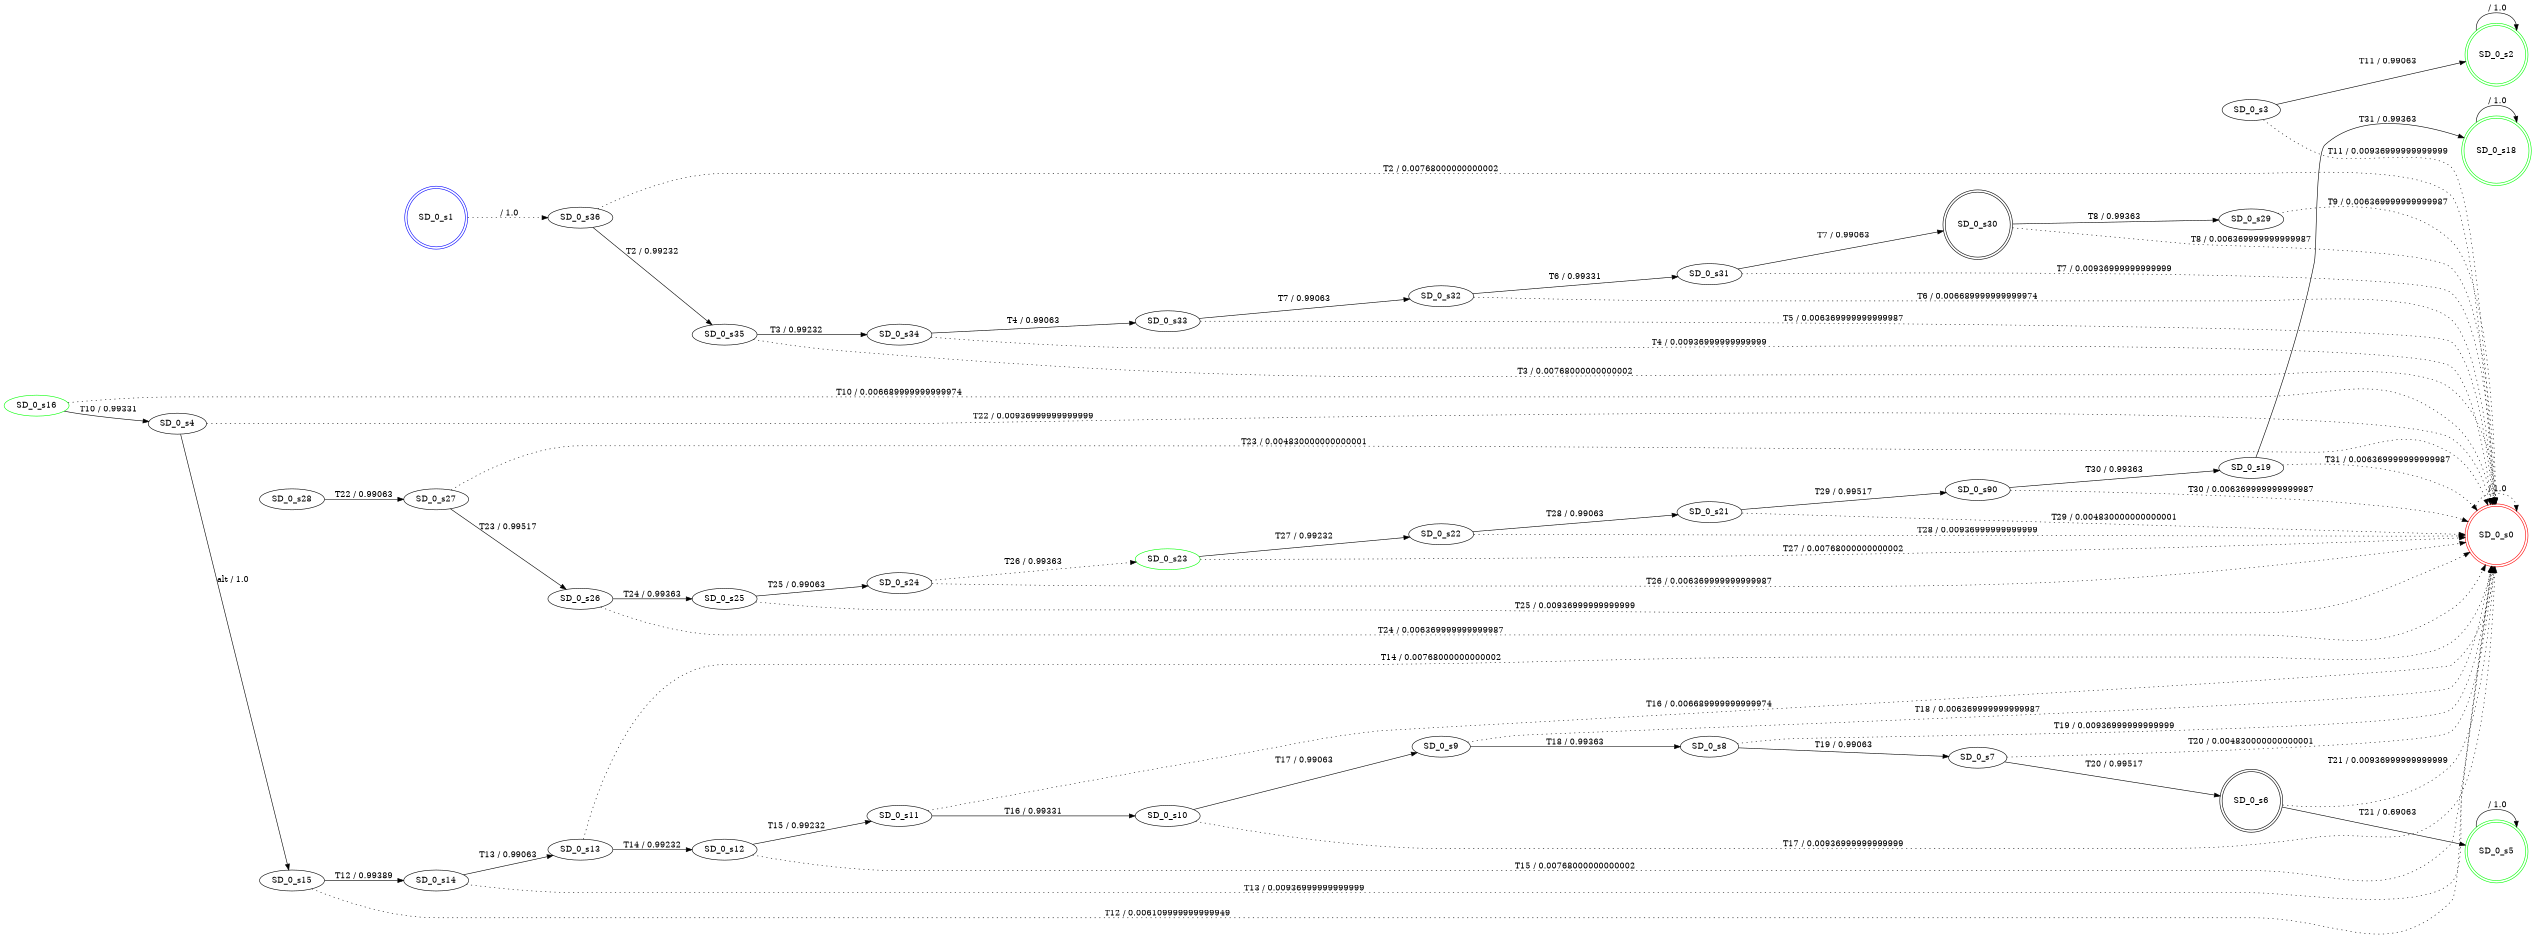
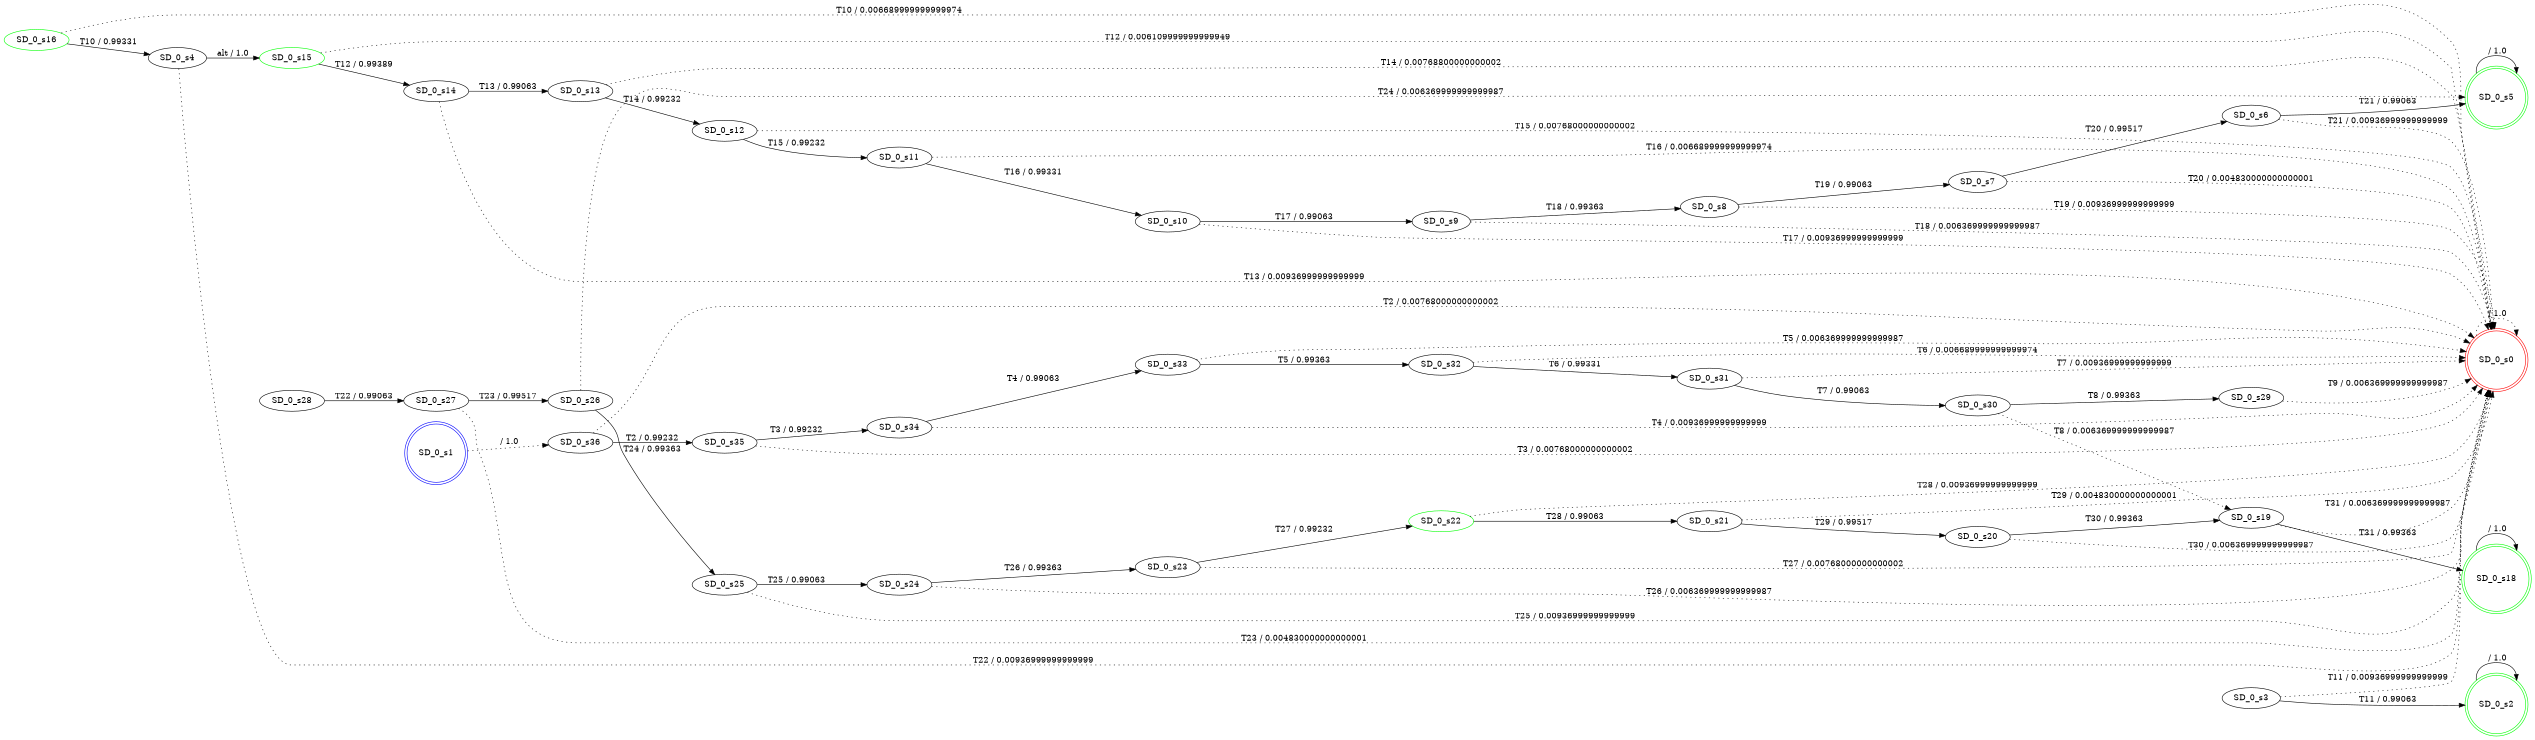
(1978, 225) -> (1978, 405)
(2351, 251) -> (2112, 460)
(1304, 299) -> (1304, 360)
(1978, 490) -> (1978, 537)
(1441, 534) -> (1441, 521)
(1168, 559) -> (1168, 567)
(1031, 571) -> (1031, 576)
(1553, 635) -> (1392, 96)
(1441, 658) -> (1441, 63)
(2251, 801) -> (2251, 116)
(2388, 813) -> (2388, 101)
(292, 881) -> (292, 58)
